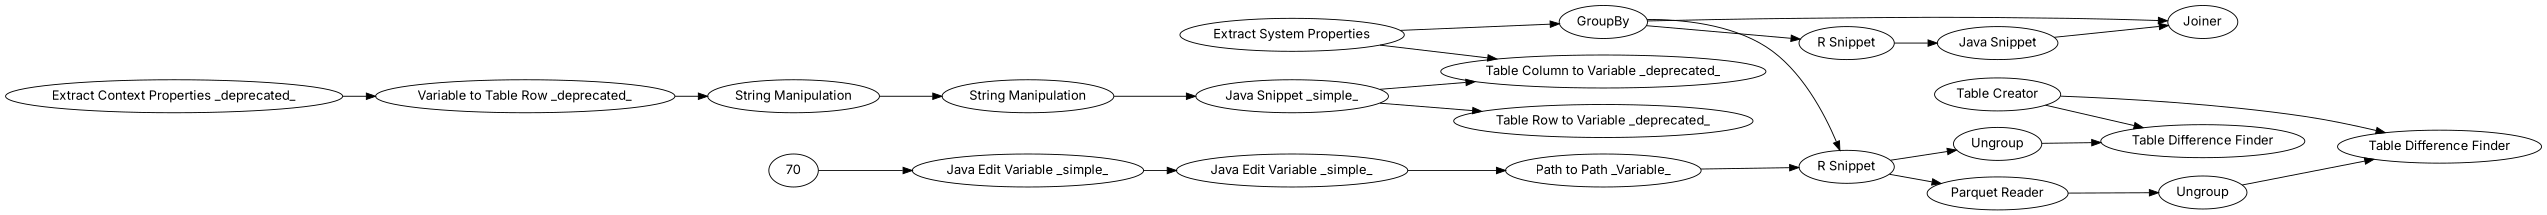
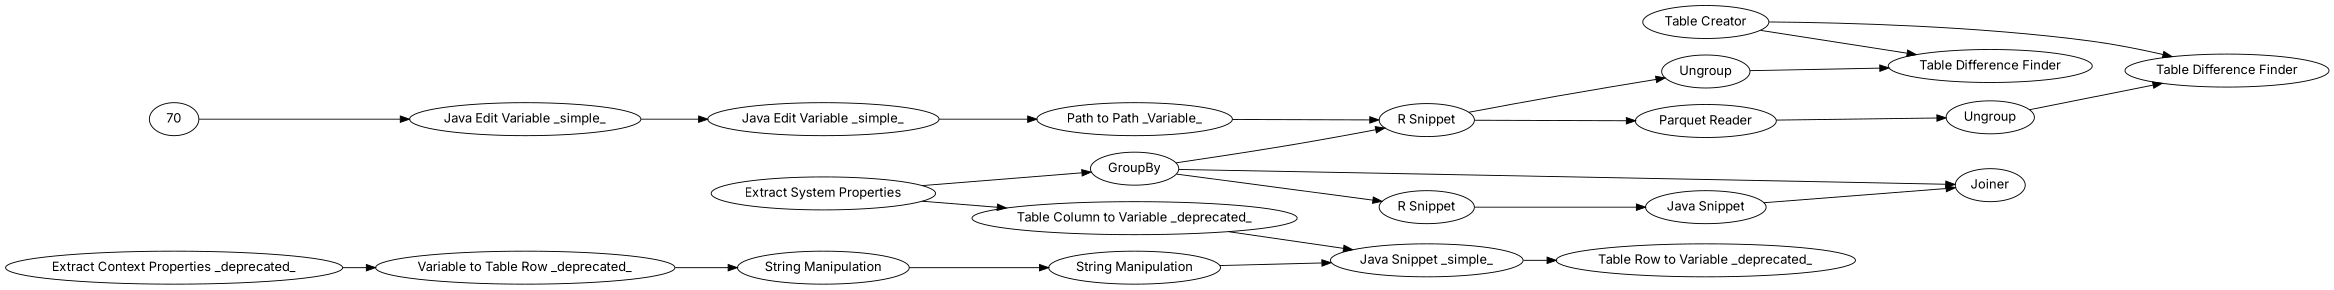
(1423, 86) -> (1286, 240)
